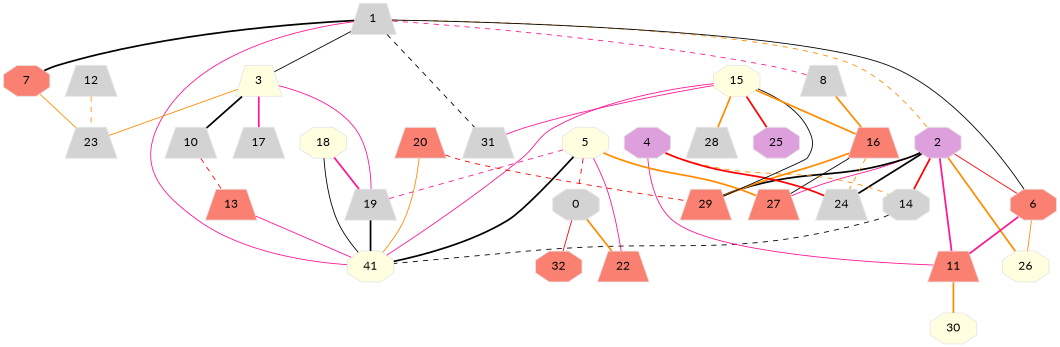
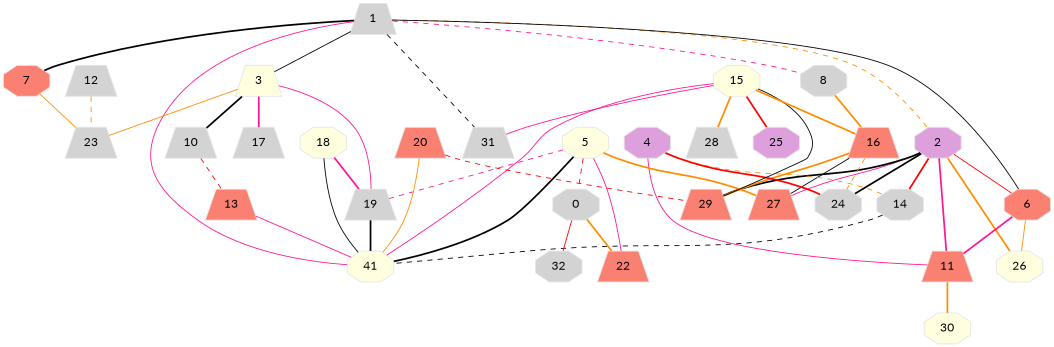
(824, 81) -> (824, 81)
(842, 205) -> (838, 205)
(559, 267) -> (559, 267)
